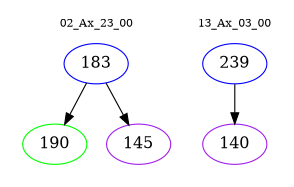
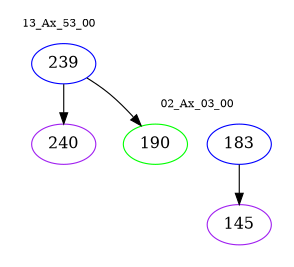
(97, 24) -> (197, 105)
(235, 24) -> (59, 24)
(78, 99) -> (122, 105)
(235, 144) -> (64, 144)
